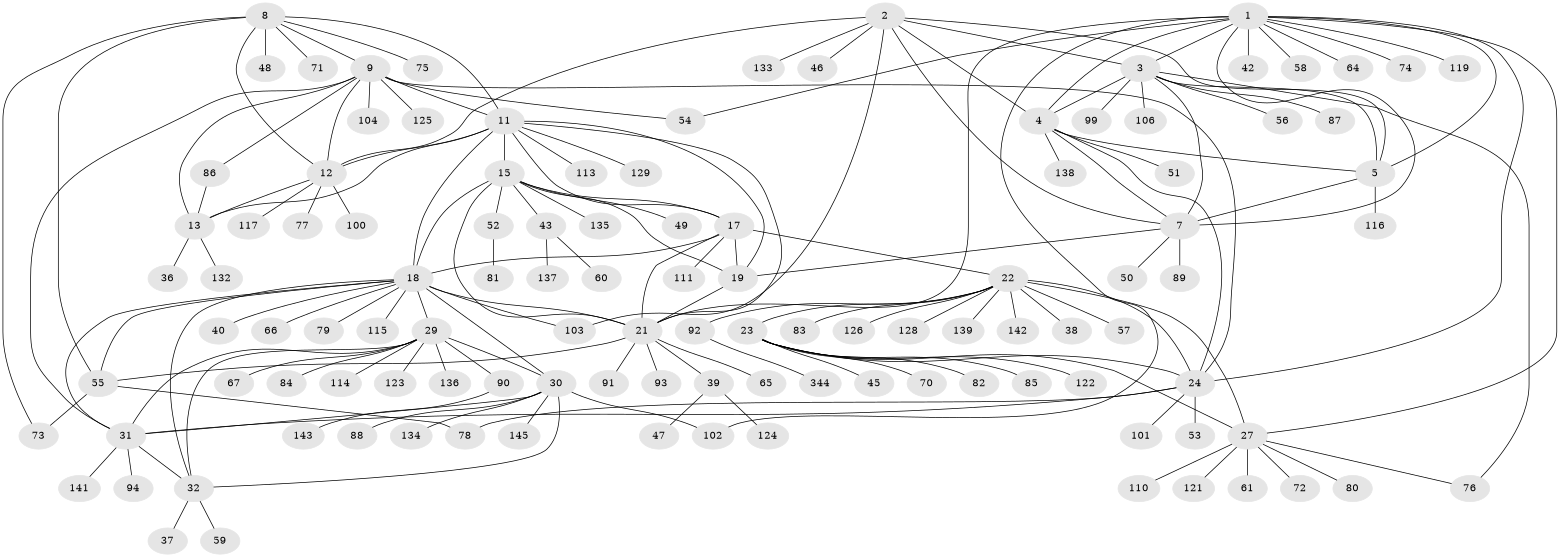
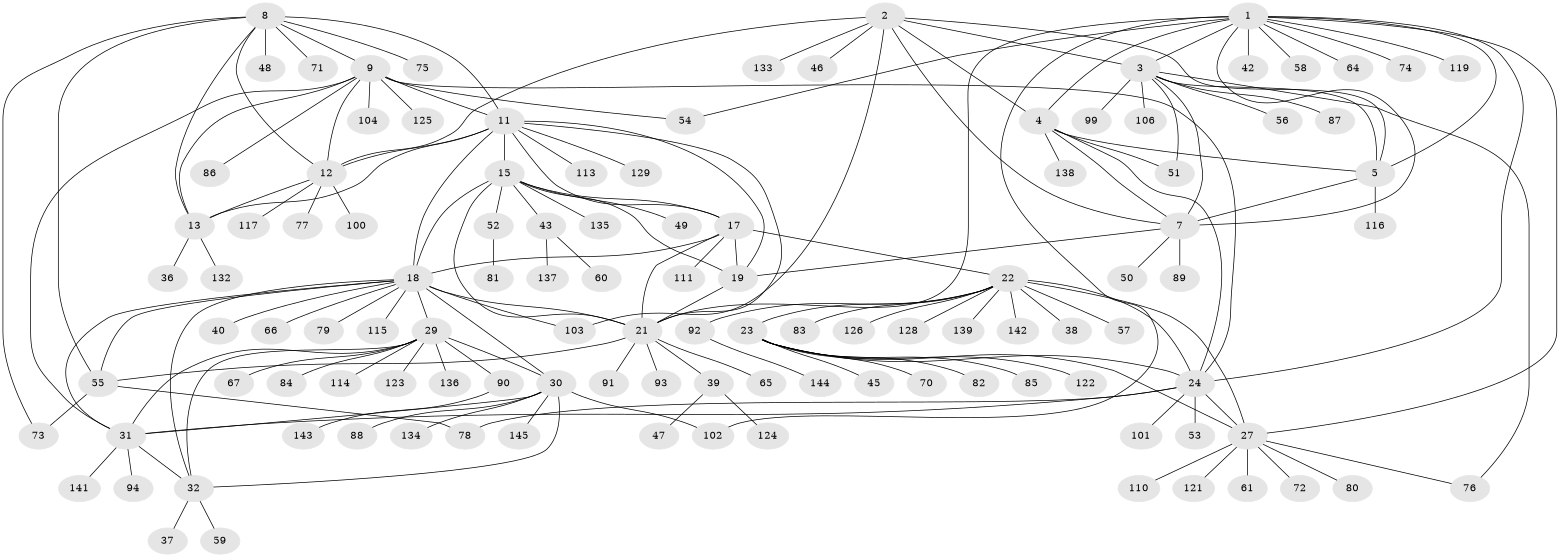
(1086, 97) -> (1176, 116)
(202, 200) -> (192, 118)
(820, 384) -> (820, 384)
none -> (1221, 410)
